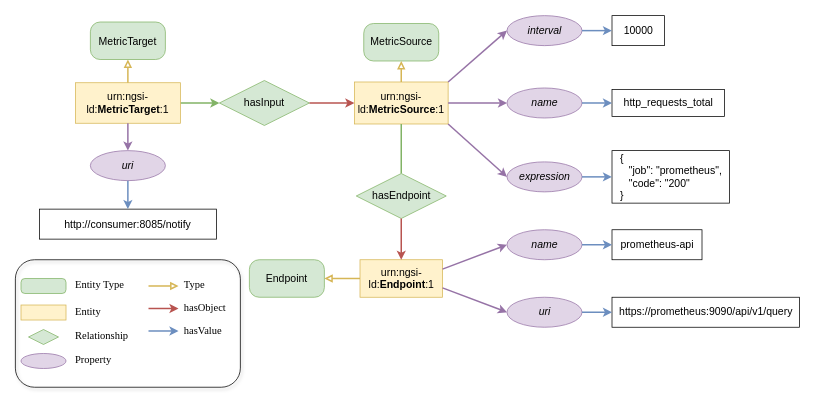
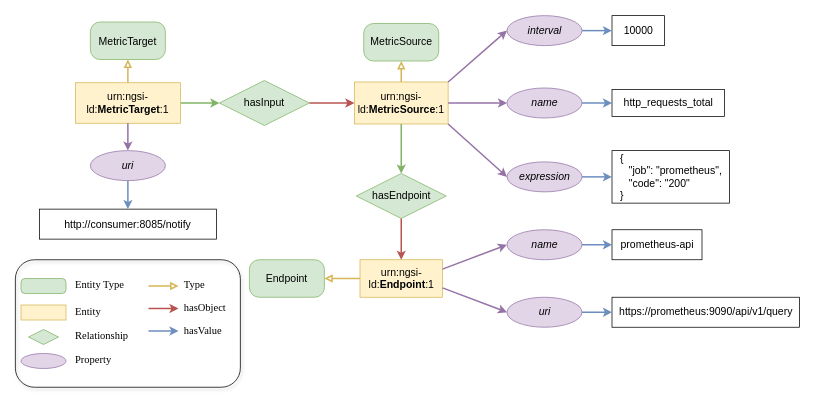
(401, 167) -> (401, 165)
